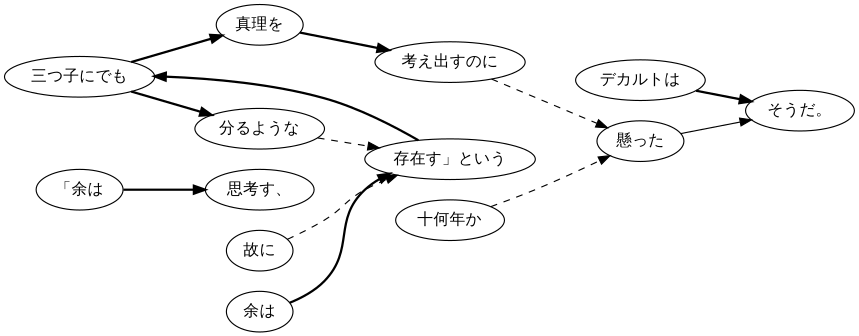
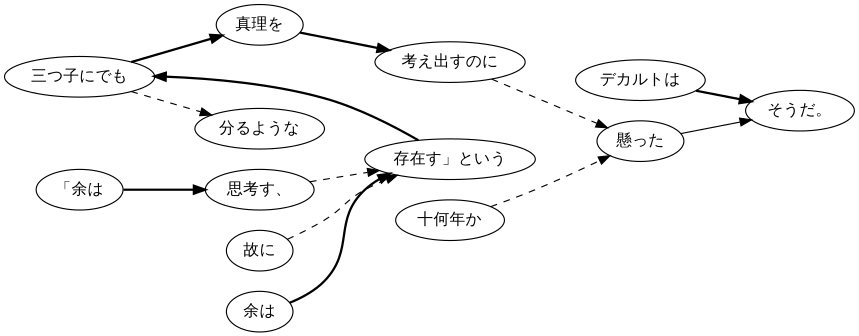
(166, 102) -> (166, 102)
(343, 142) -> (339, 177)
